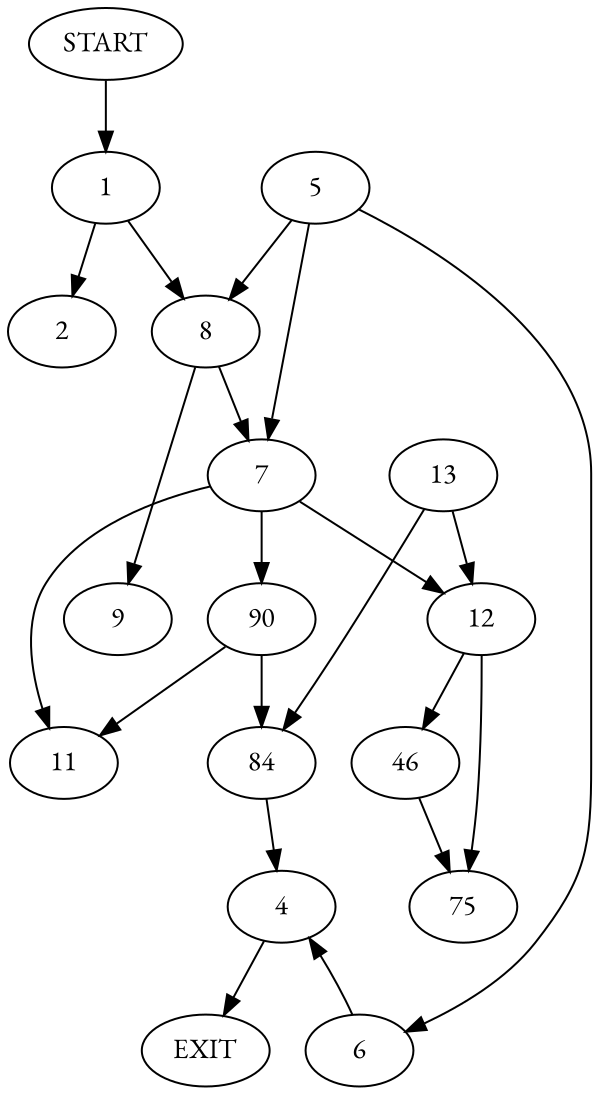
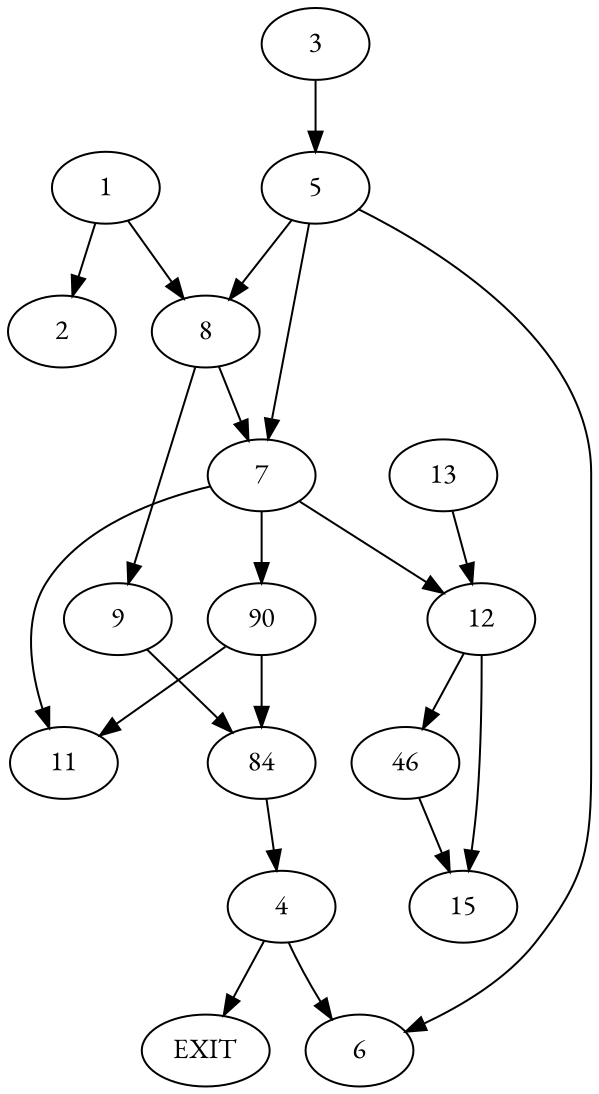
(106, 44) -> none
none -> (316, 44)
(361, 612) -> (188, 689)
(463, 907) -> (463, 907)
(337, 984) -> (304, 973)
